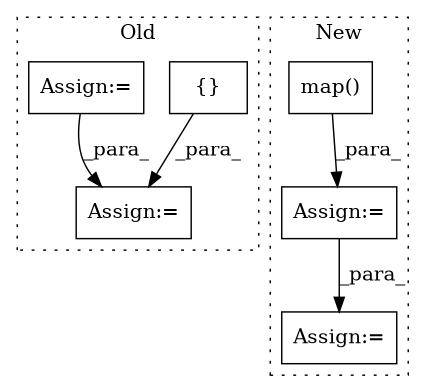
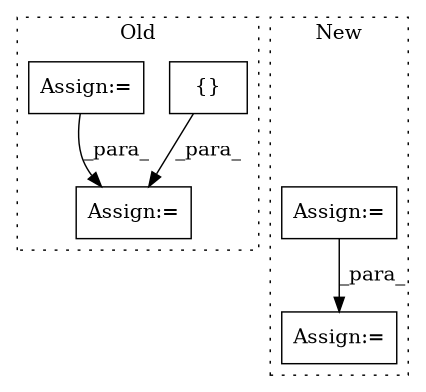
(331, 88) -> none
